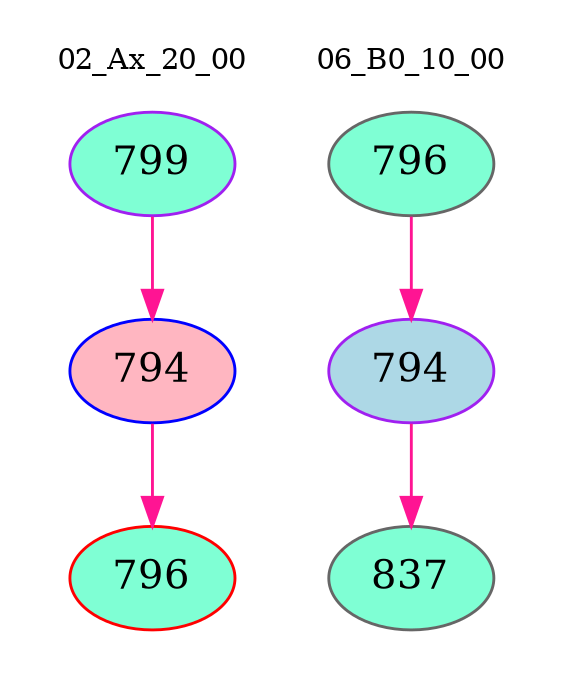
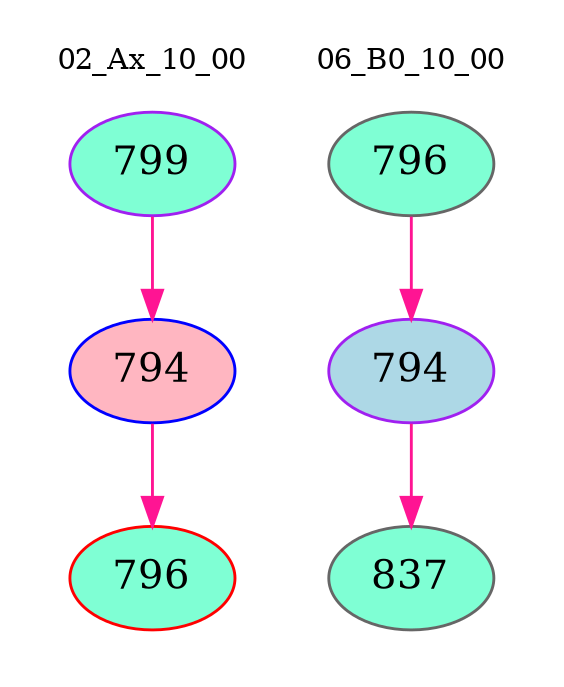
(152, 62) -> (152, 62)
